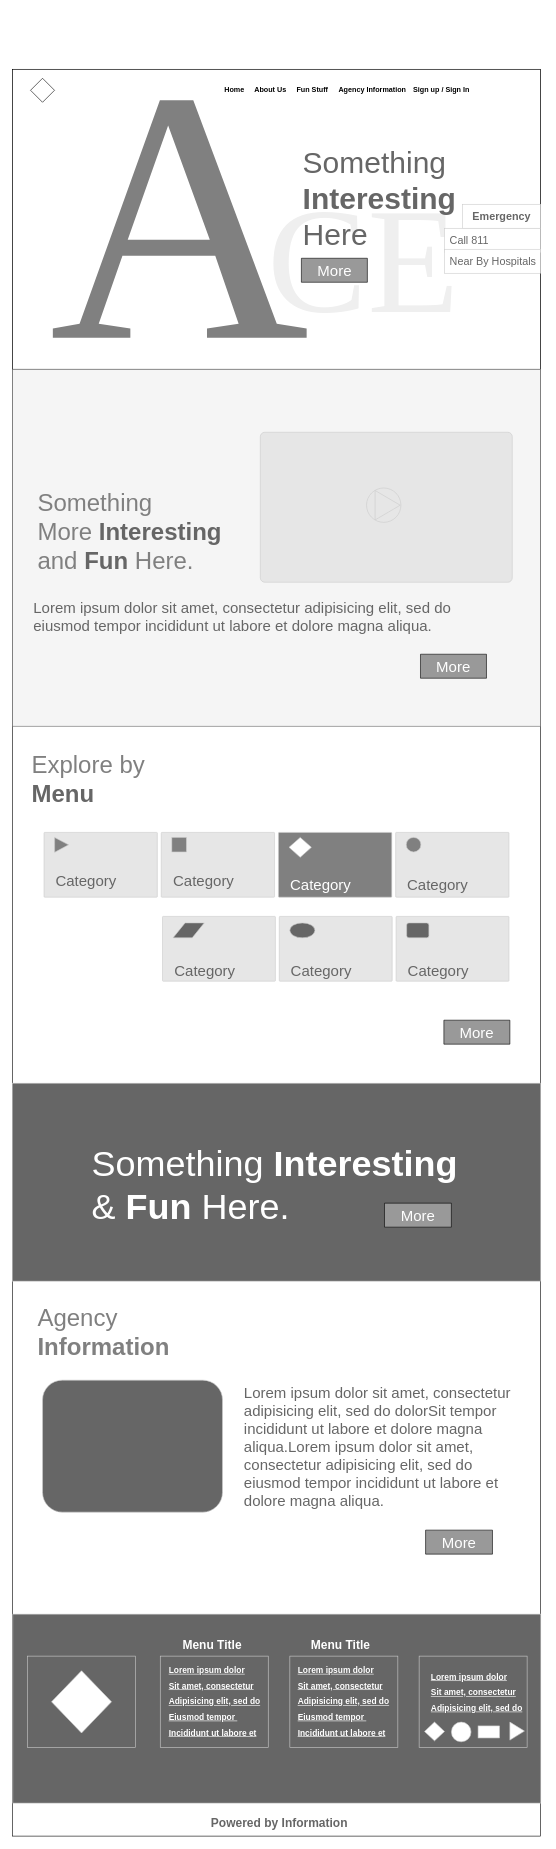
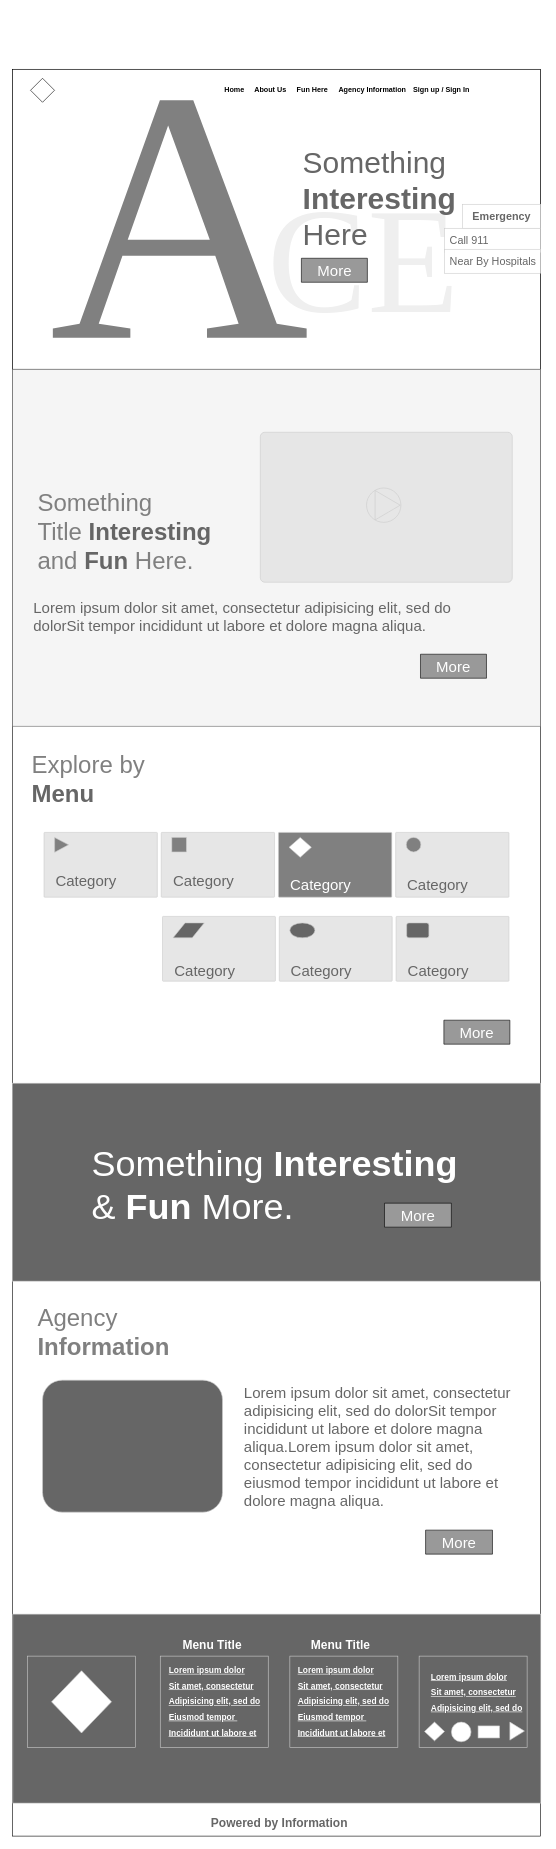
(312, 90) -> (312, 90)
(463, 240) -> (463, 240)
(130, 531) -> (130, 531)
(250, 615) -> (250, 615)
(226, 1185) -> (226, 1185)
